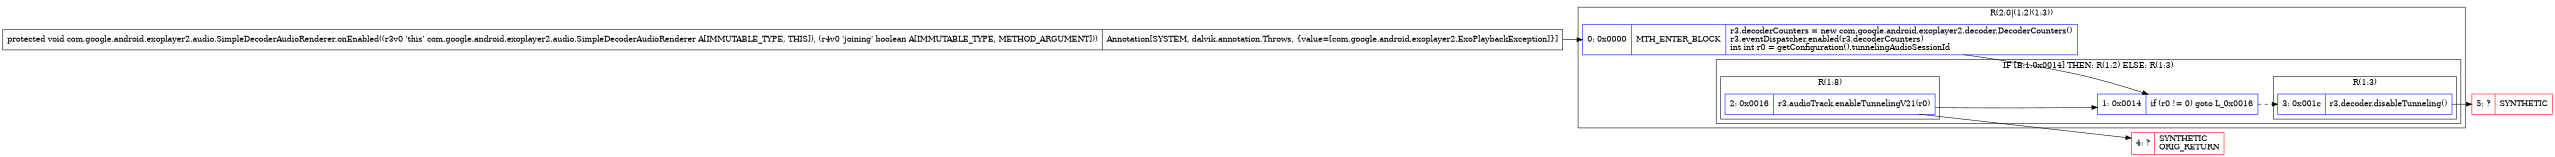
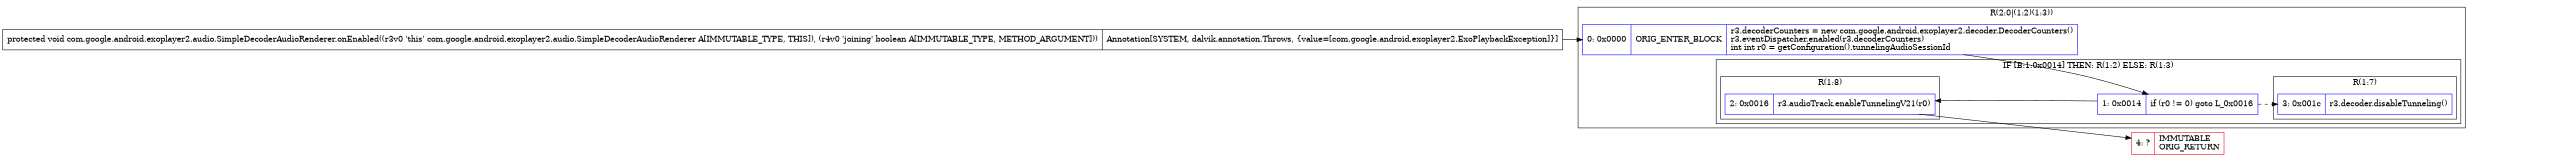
(1678, 39) -> (1679, 39)
(2365, 83) -> (2365, 83)
(2512, 104) -> none
(2014, 108) -> (2019, 101)
(2183, 139) -> (2185, 139)
